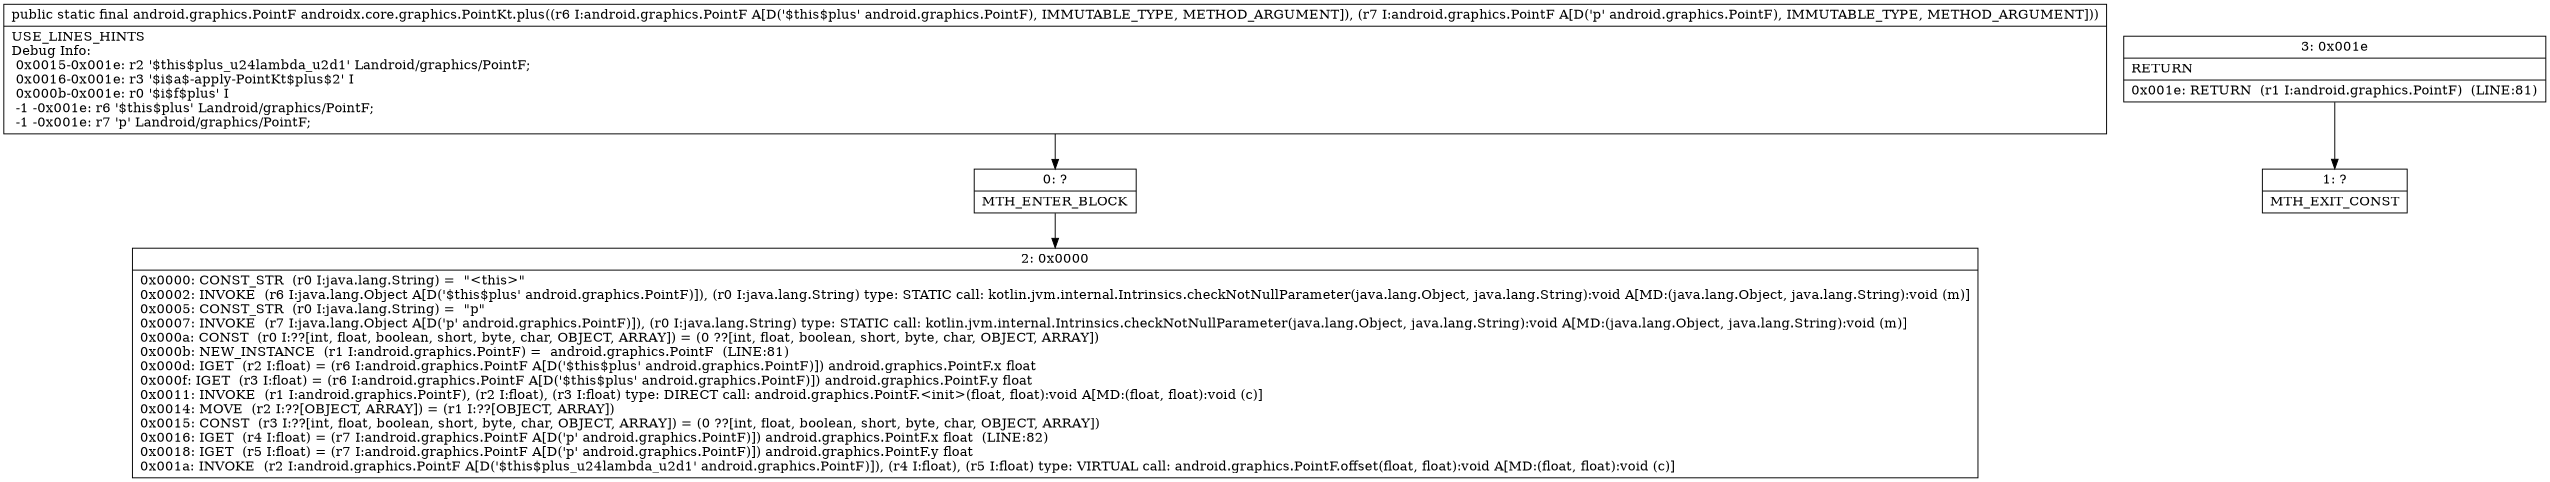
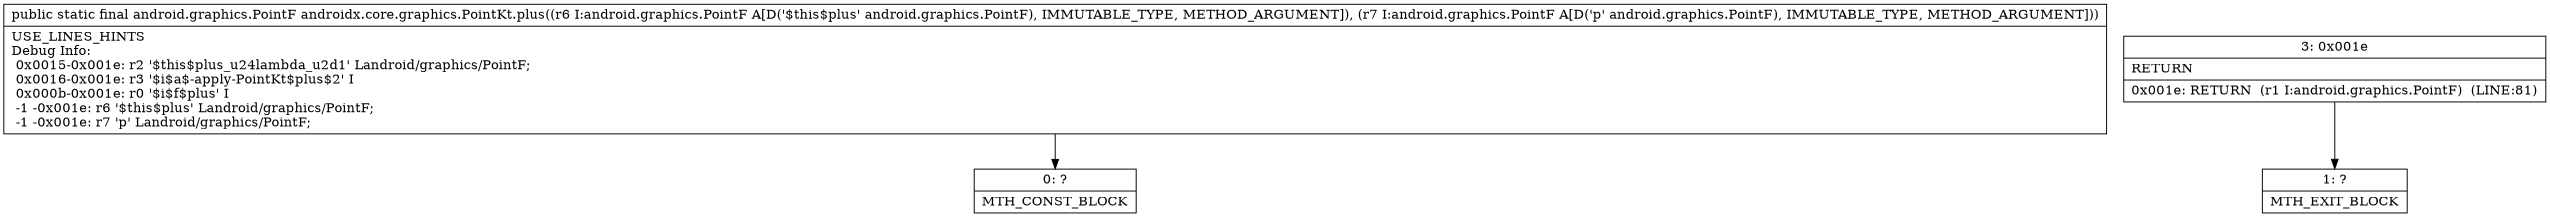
(1055, 202) -> (1055, 202)
(2335, 202) -> (2335, 202)
(1055, 363) -> none
